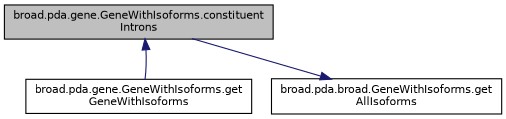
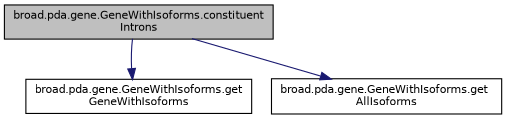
(146, 65) -> (131, 54)
(387, 96) -> (387, 96)
